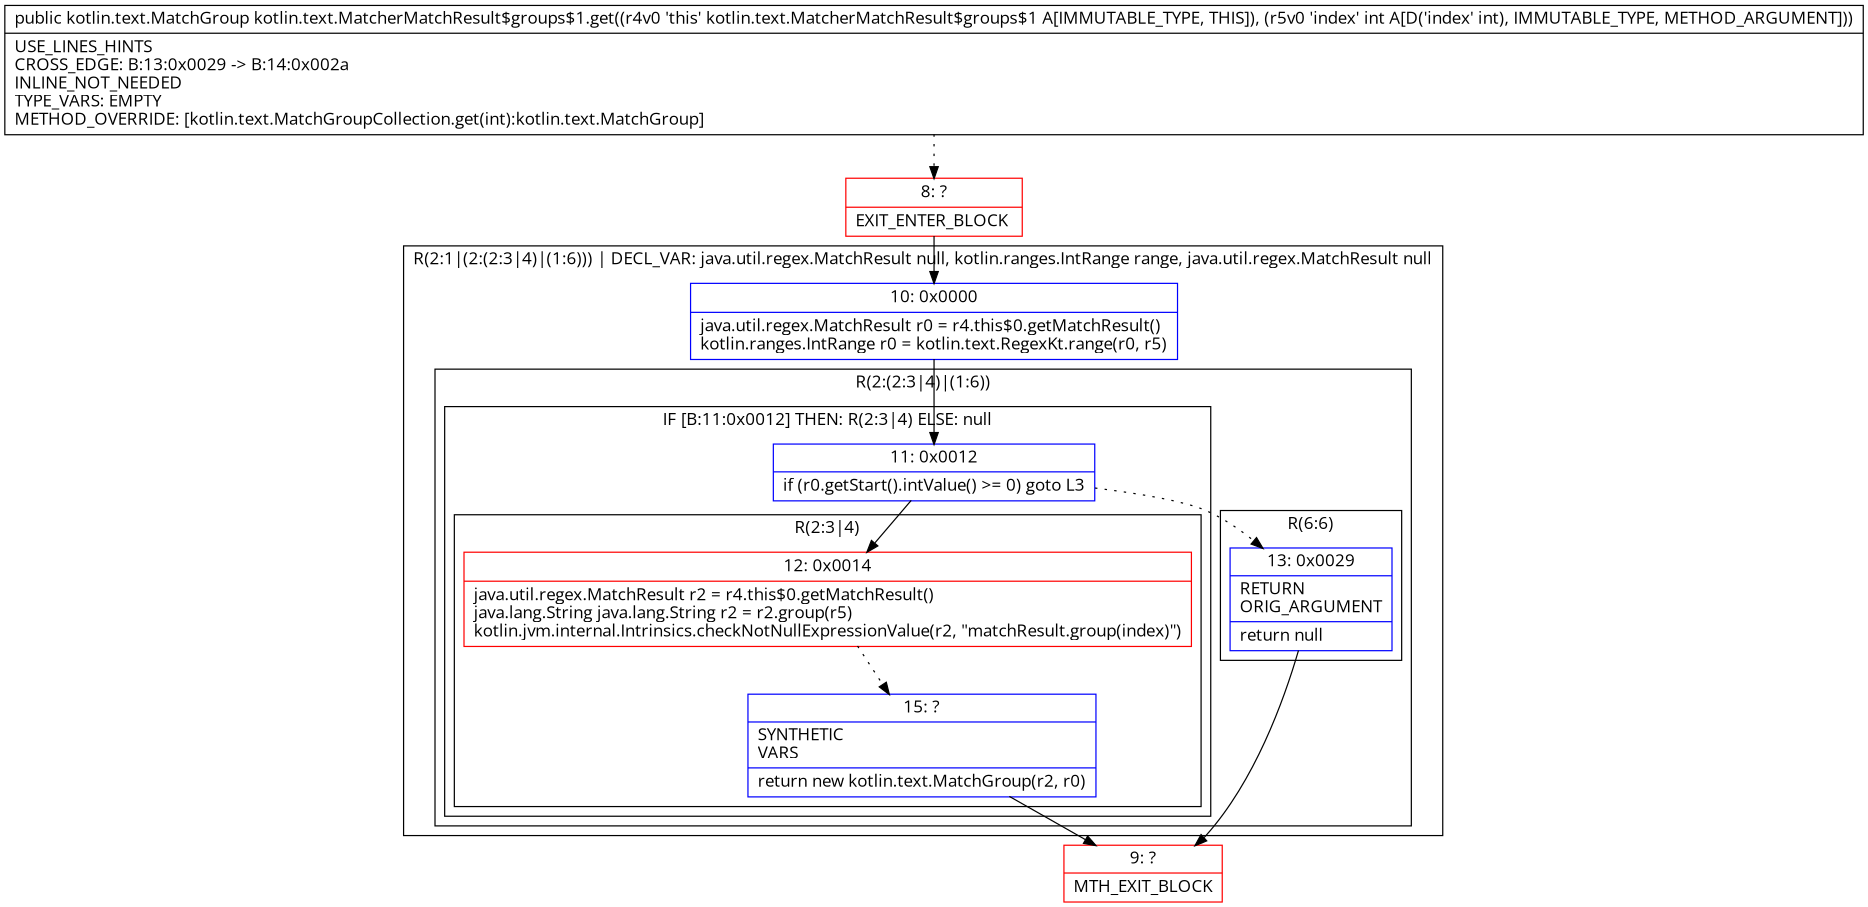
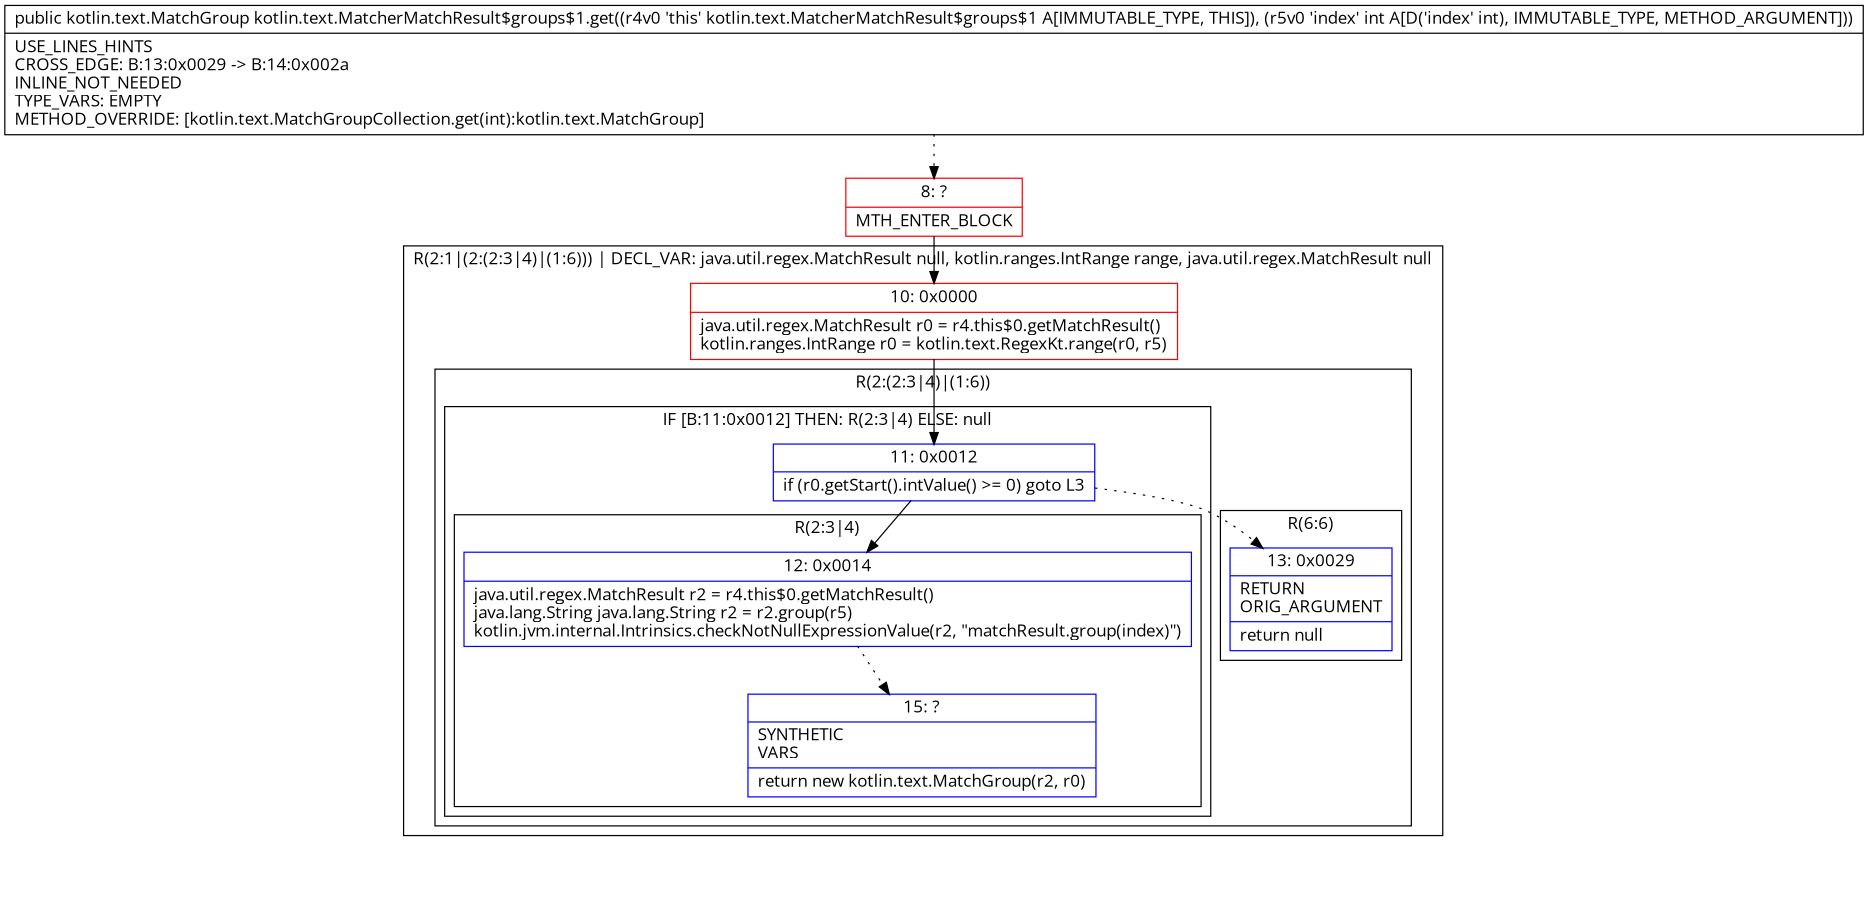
(932, 221) -> (934, 221)
(934, 321) -> (934, 321)
(828, 599) -> (828, 599)
(1143, 874) -> none
